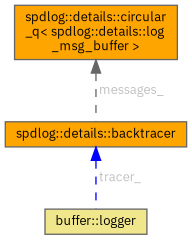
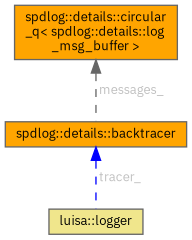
(96, 222) -> (96, 222)
